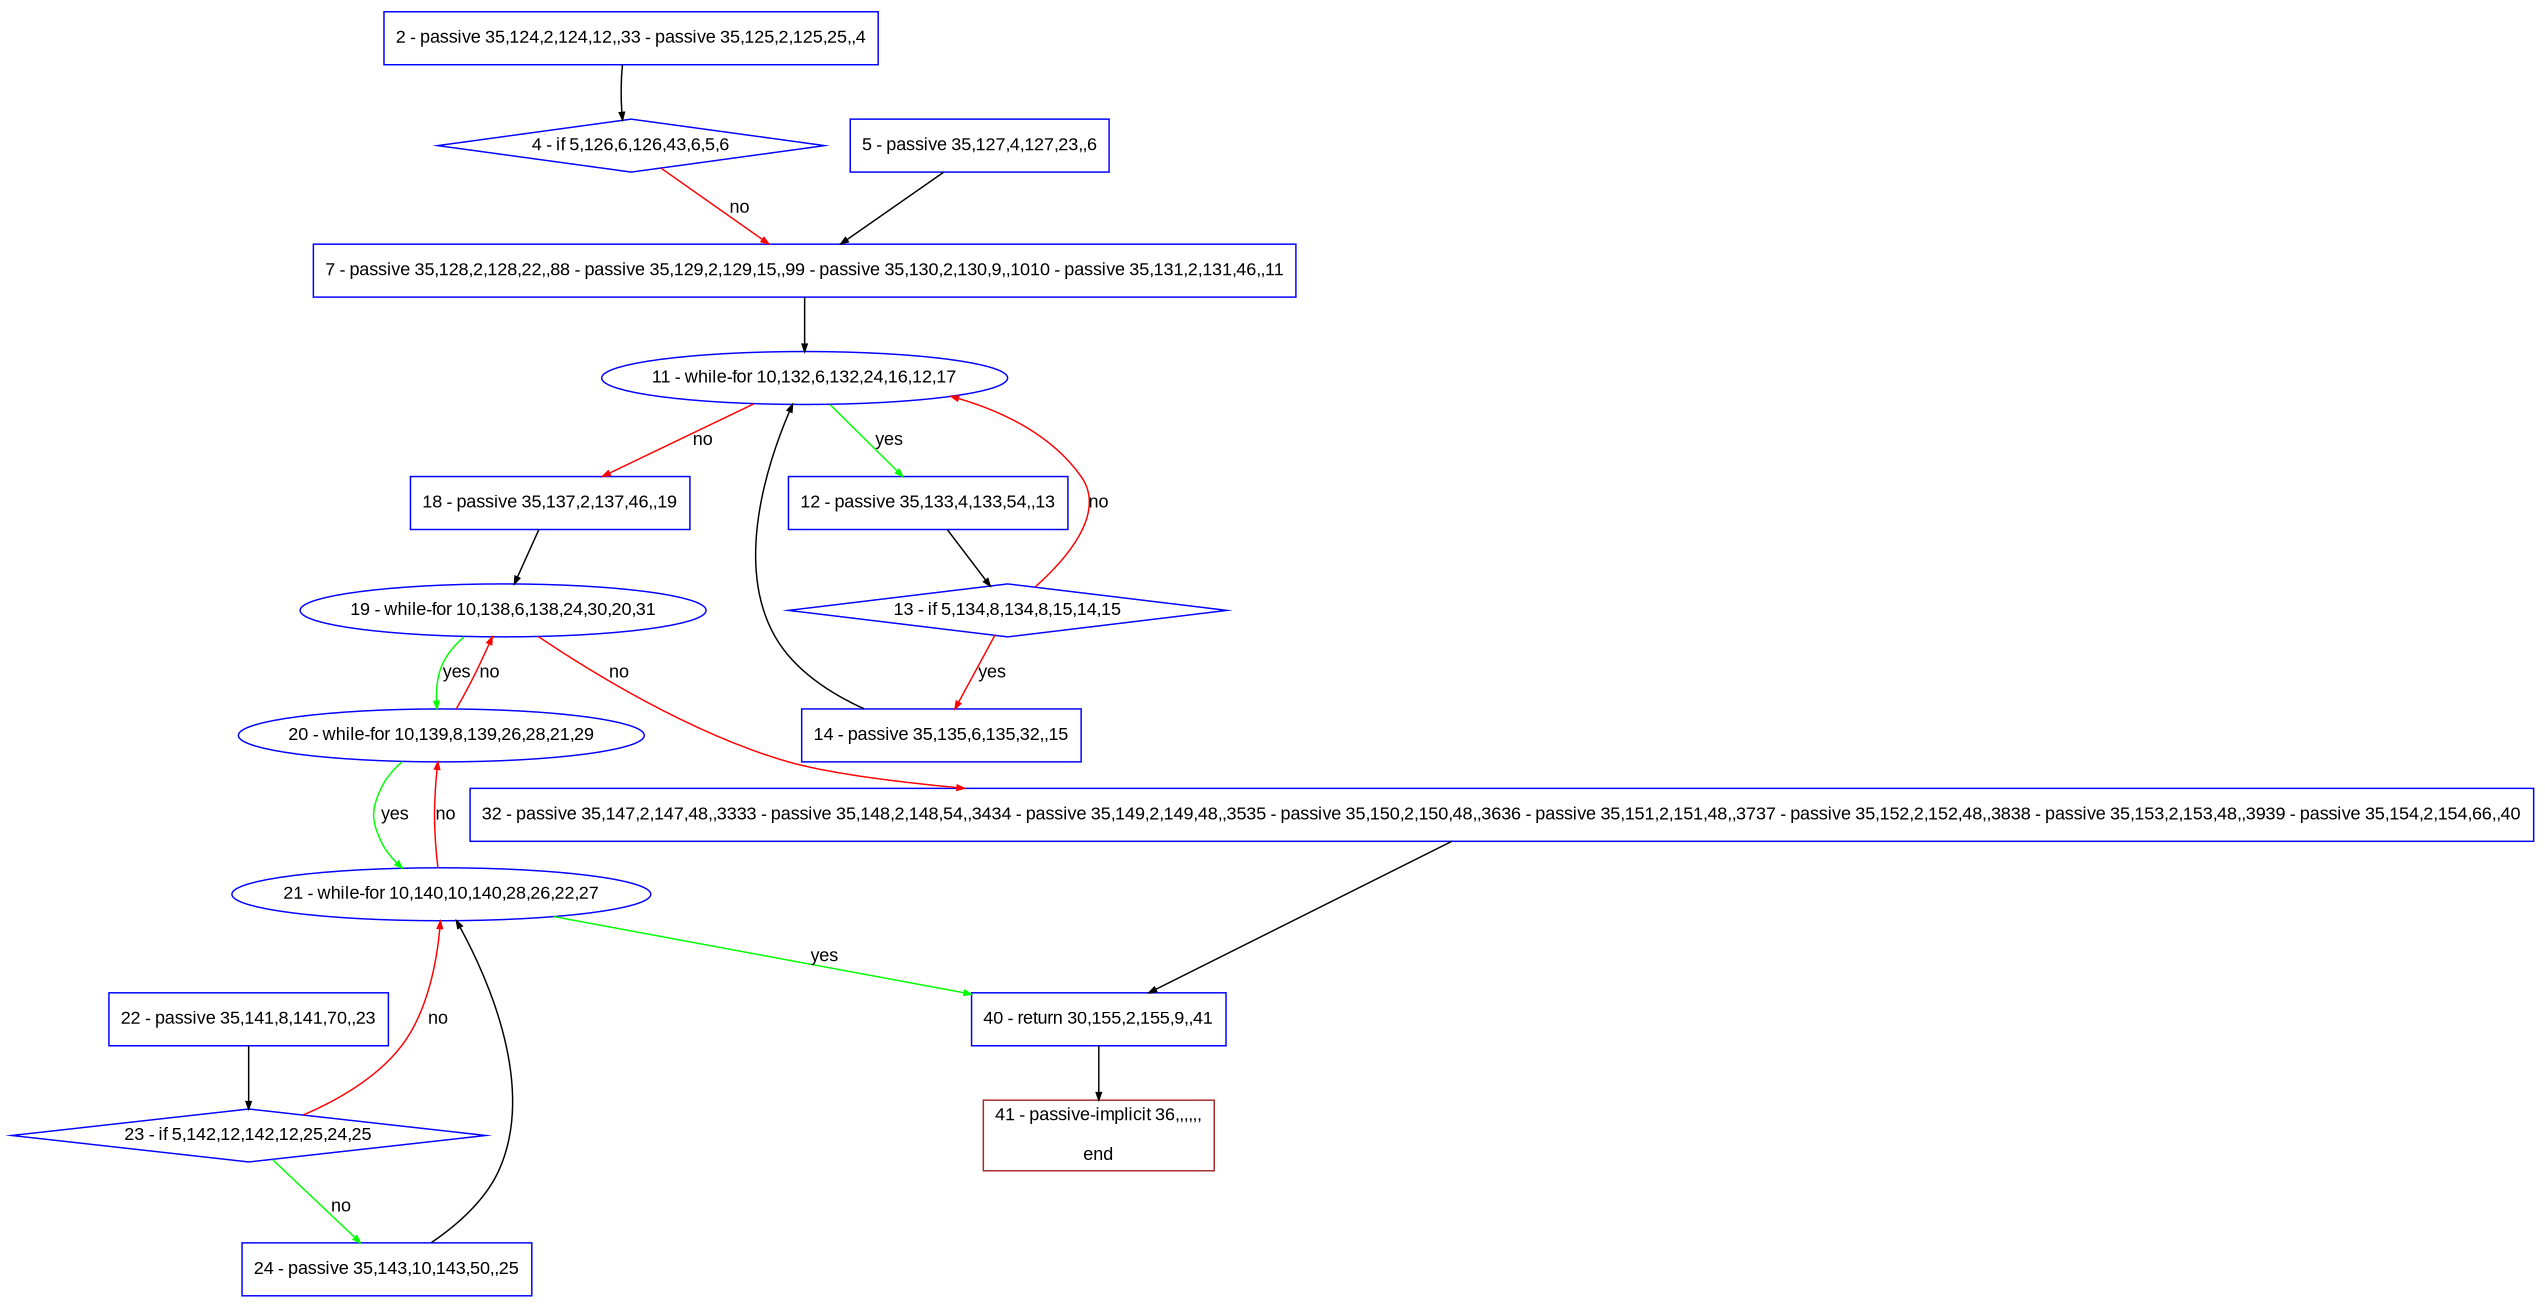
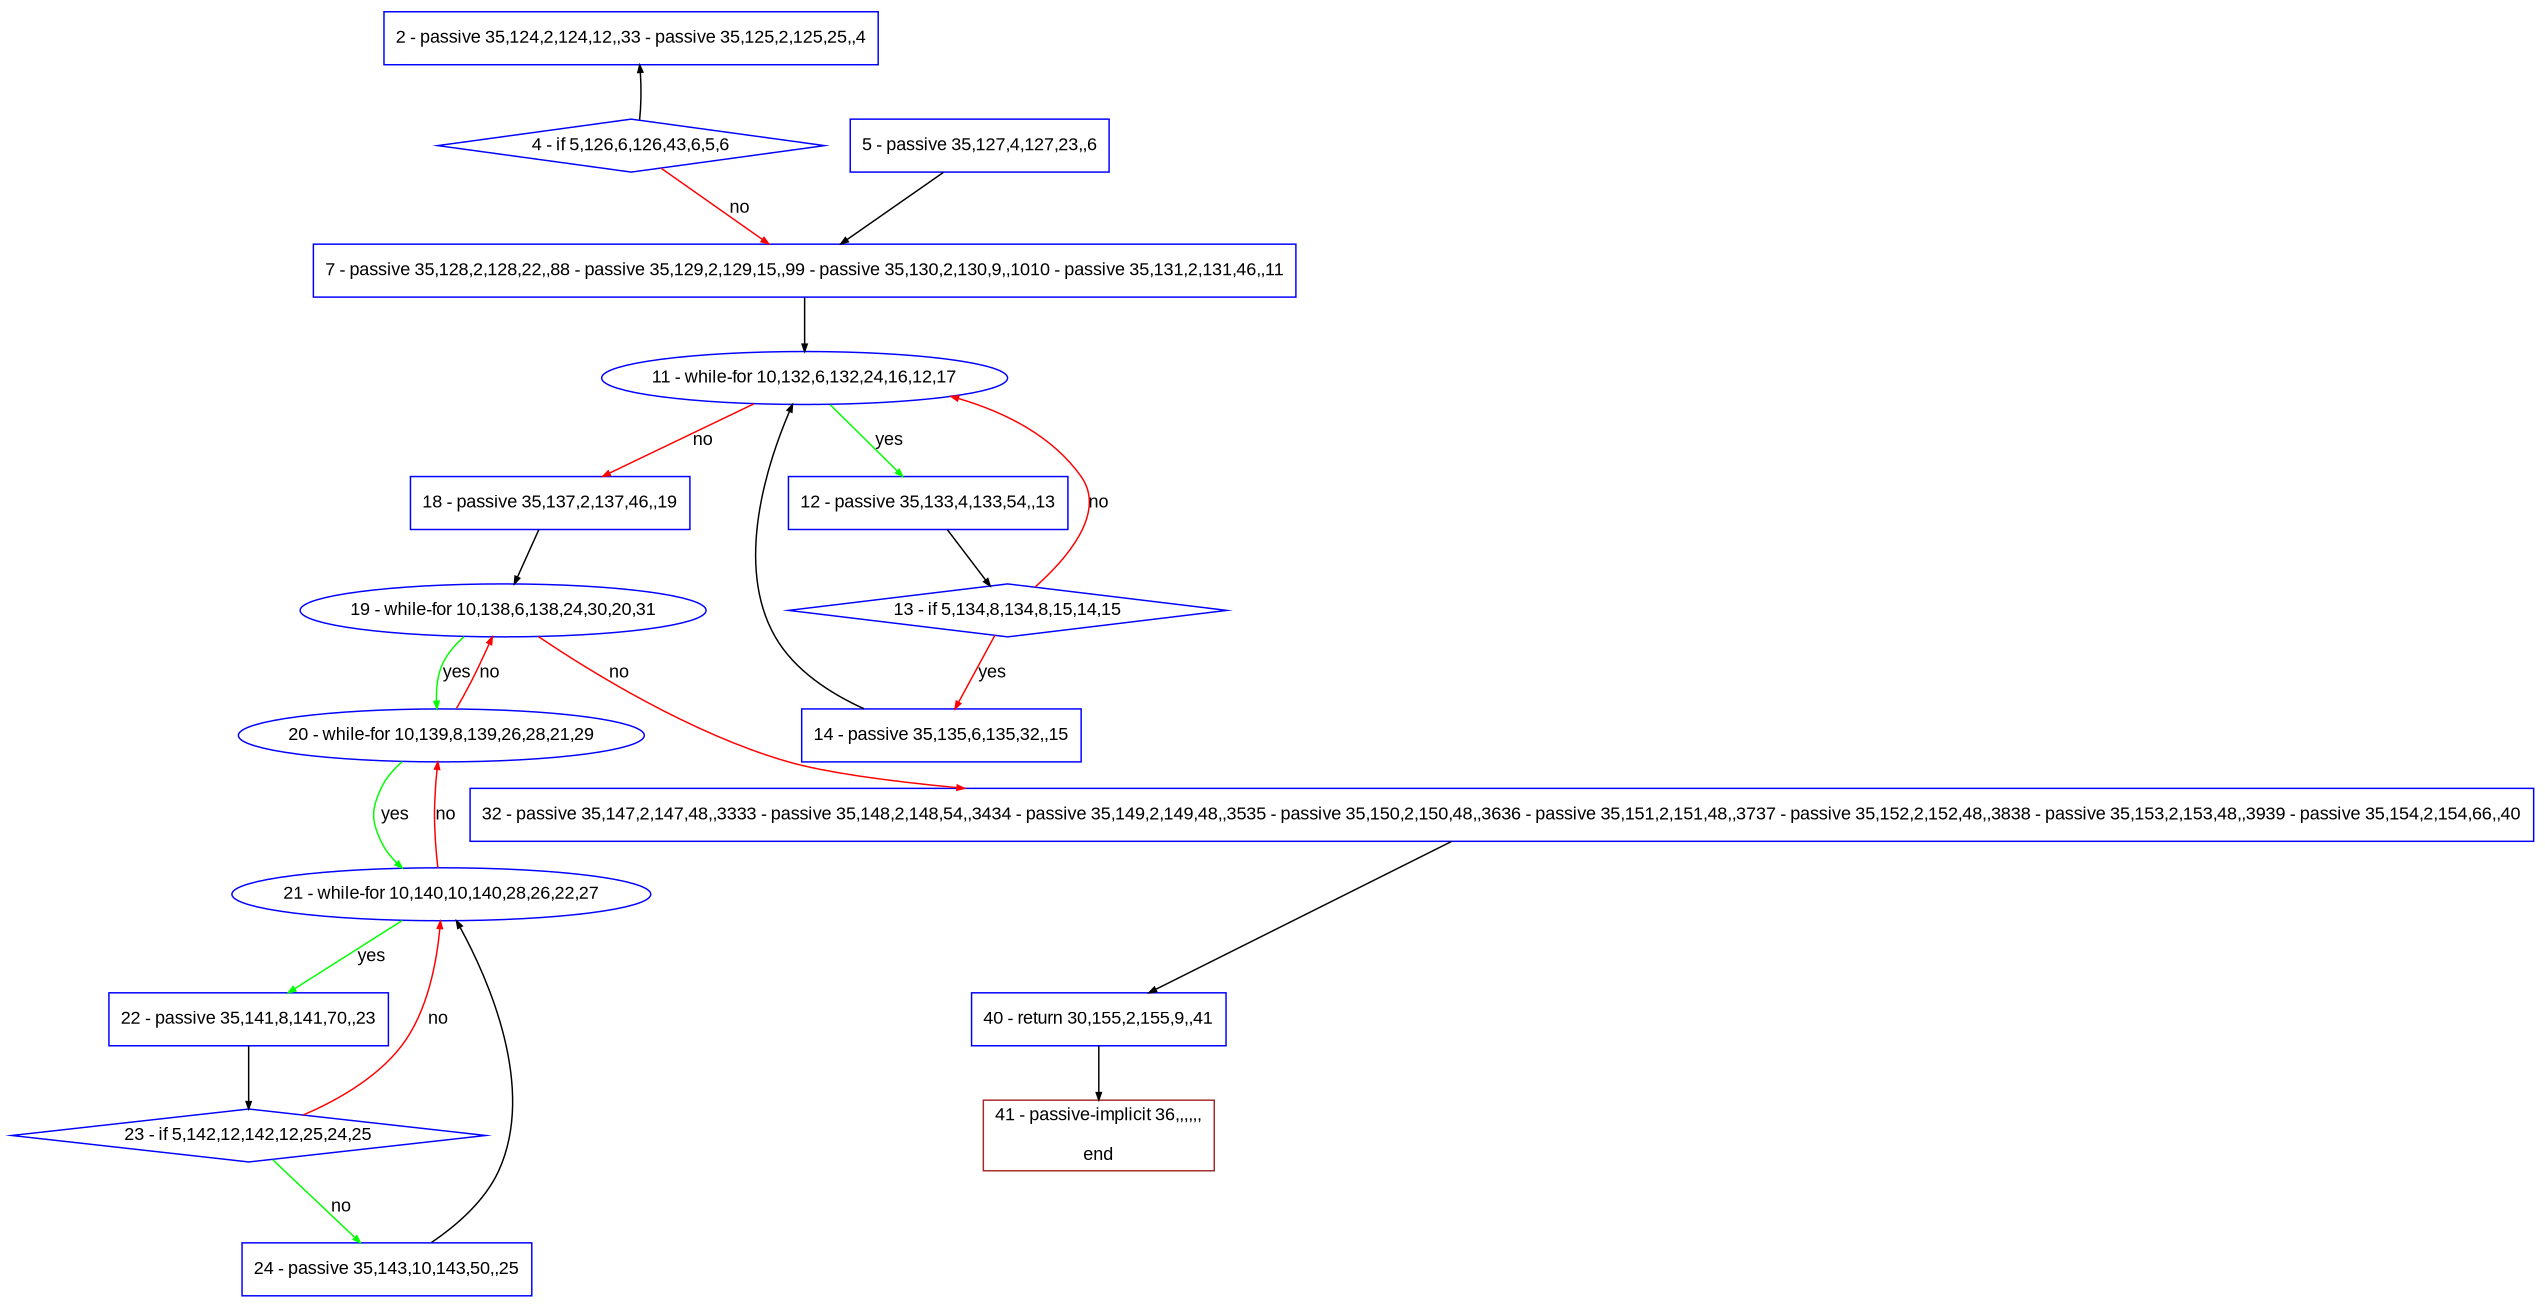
(621, 89) -> (641, 96)
(759, 955) -> (349, 955)
